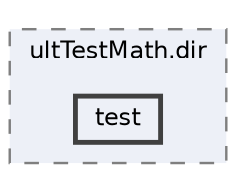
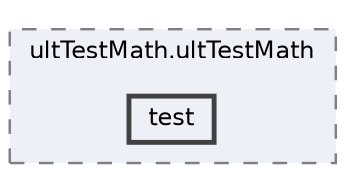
(118, 52) -> (173, 52)
